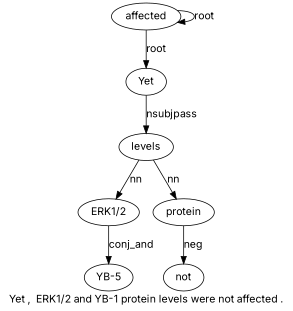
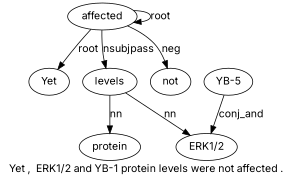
(146, 111) -> (102, 46)
(109, 241) -> (219, 111)
(184, 241) -> (150, 40)
